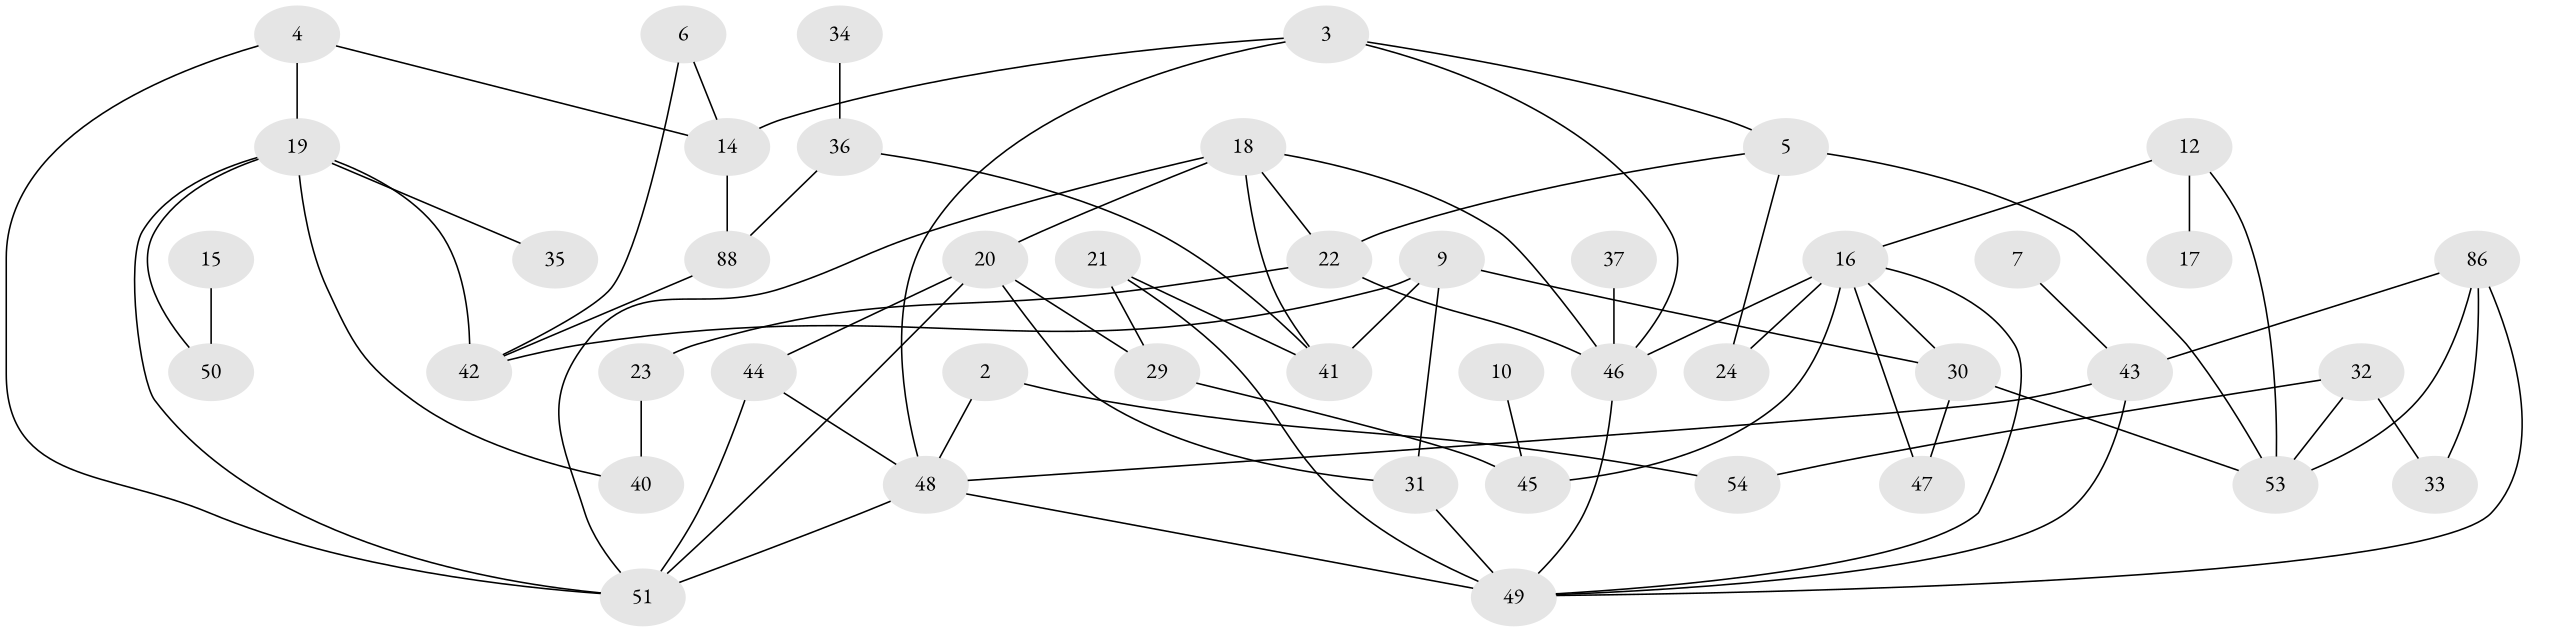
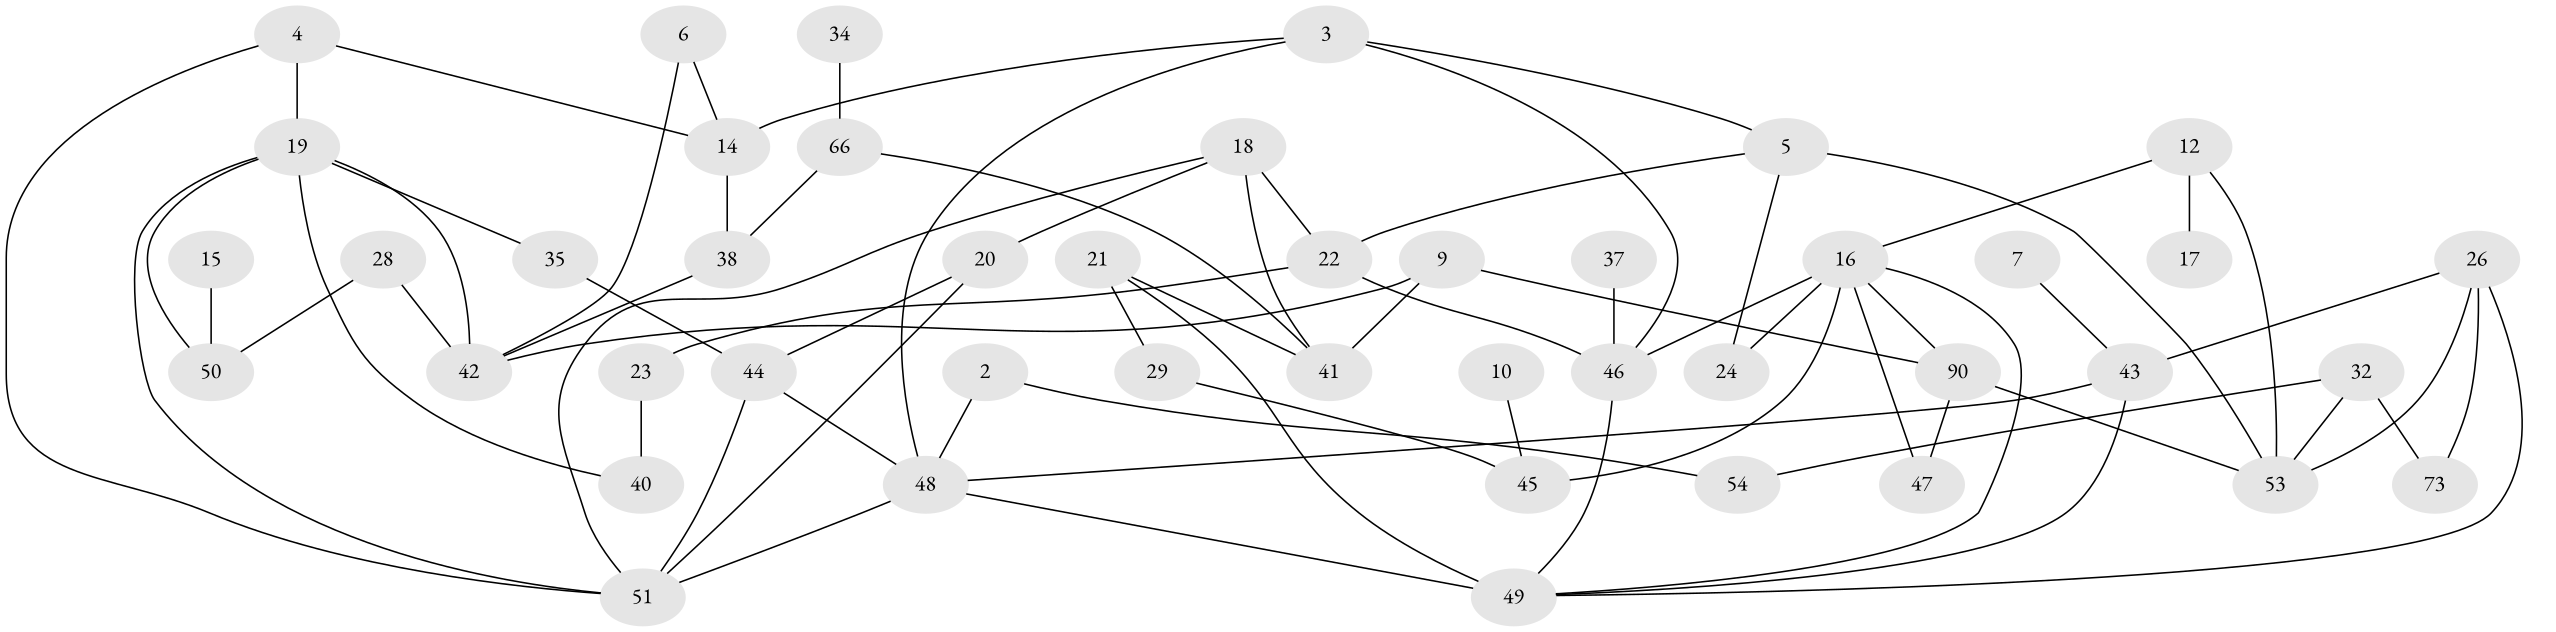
(840, 147) -> (840, 147)
(1473, 216) -> none
none -> (383, 260)
(727, 260) -> (727, 260)
(2477, 260) -> (2477, 260)
none -> (654, 316)
(1071, 316) -> none
(1958, 372) -> (1958, 372)
(1415, 485) -> none
(2435, 485) -> (2435, 485)
